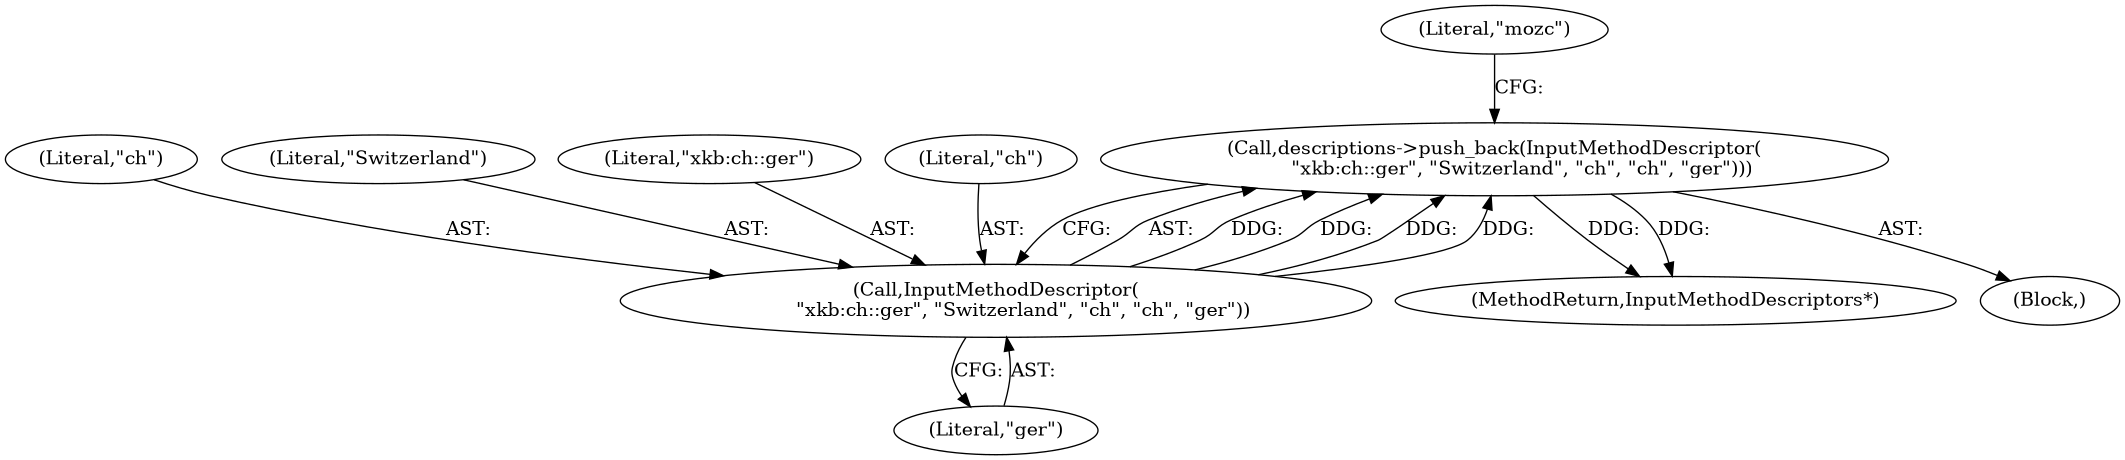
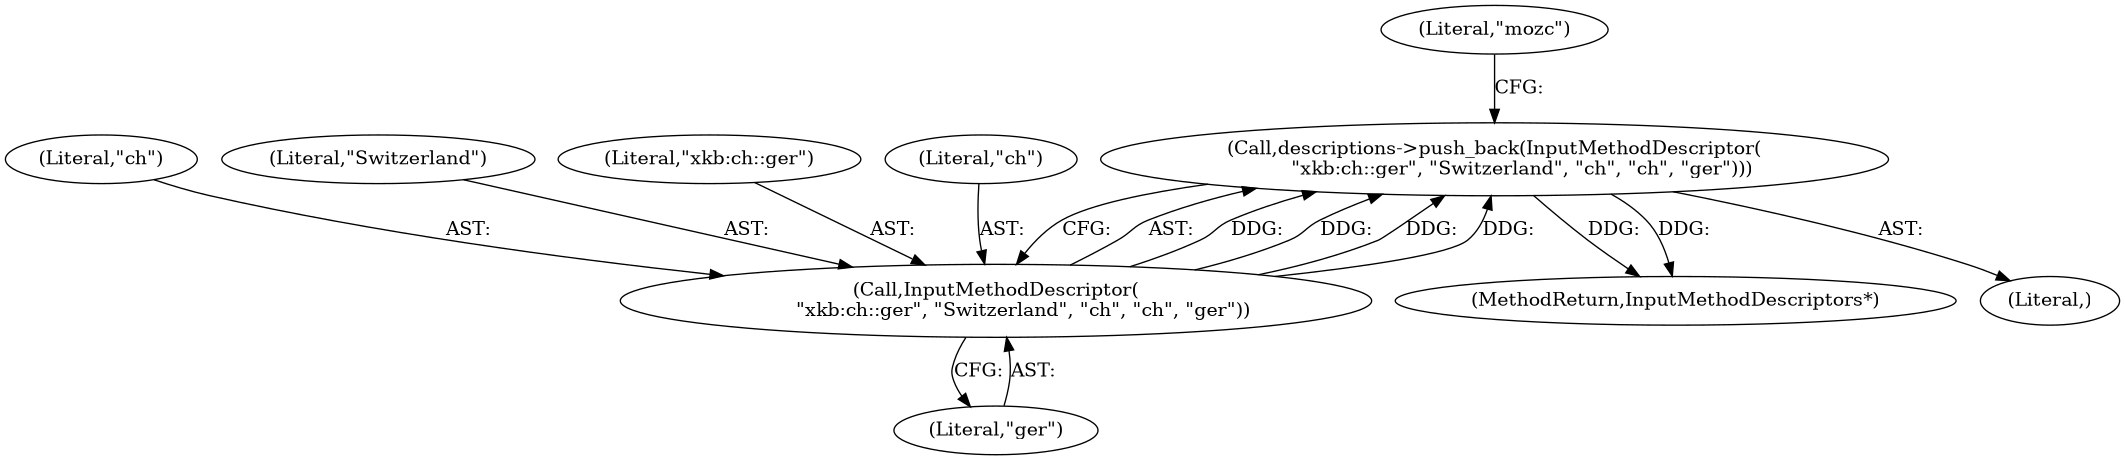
(2050, 301) -> (2050, 301)
